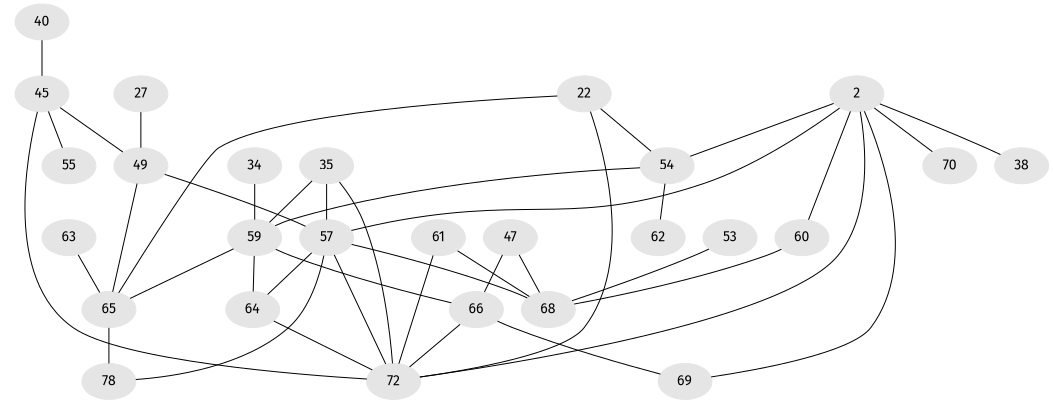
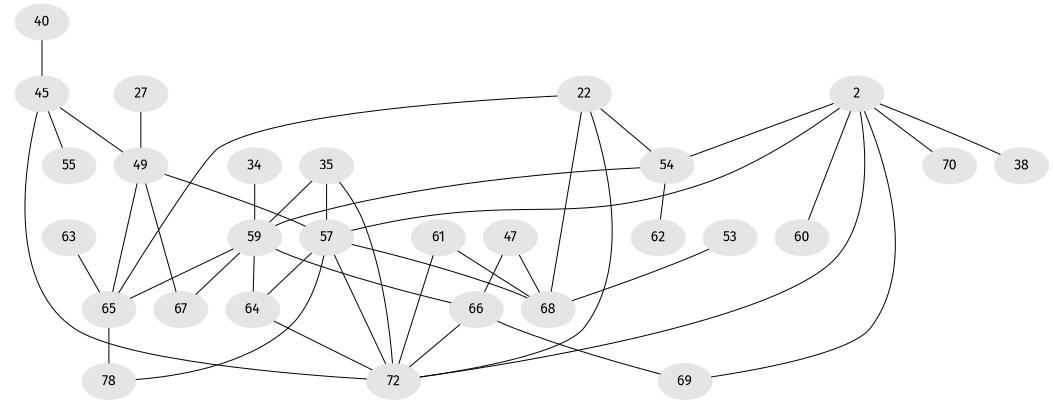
(679, 281) -> (566, 202)
none -> (181, 310)
